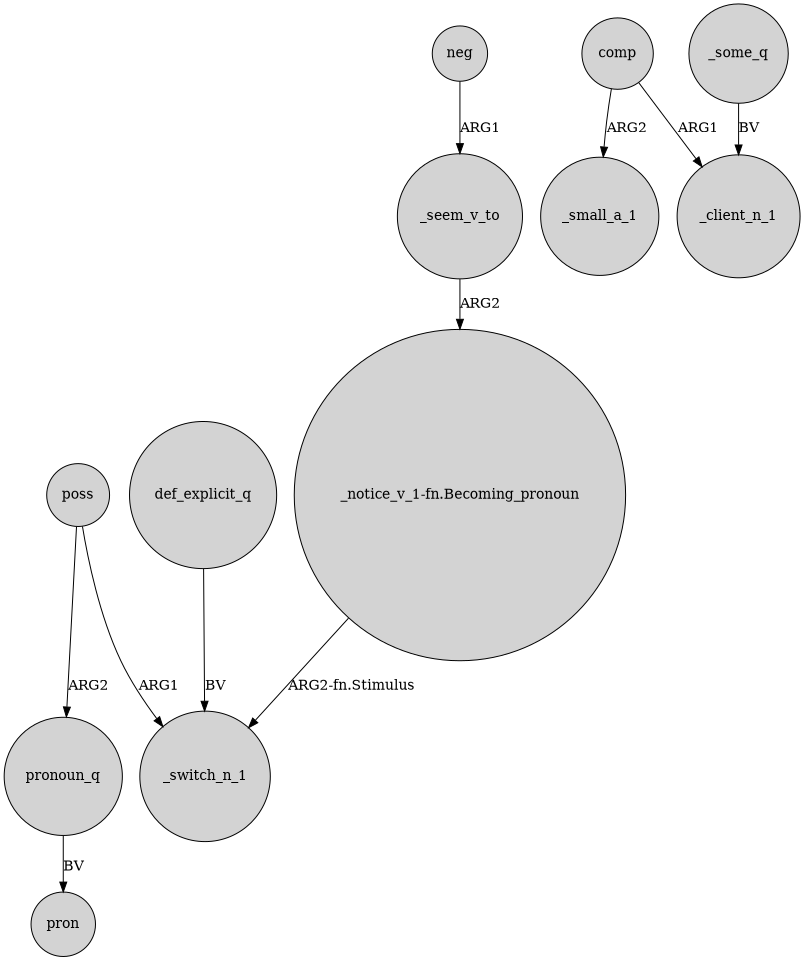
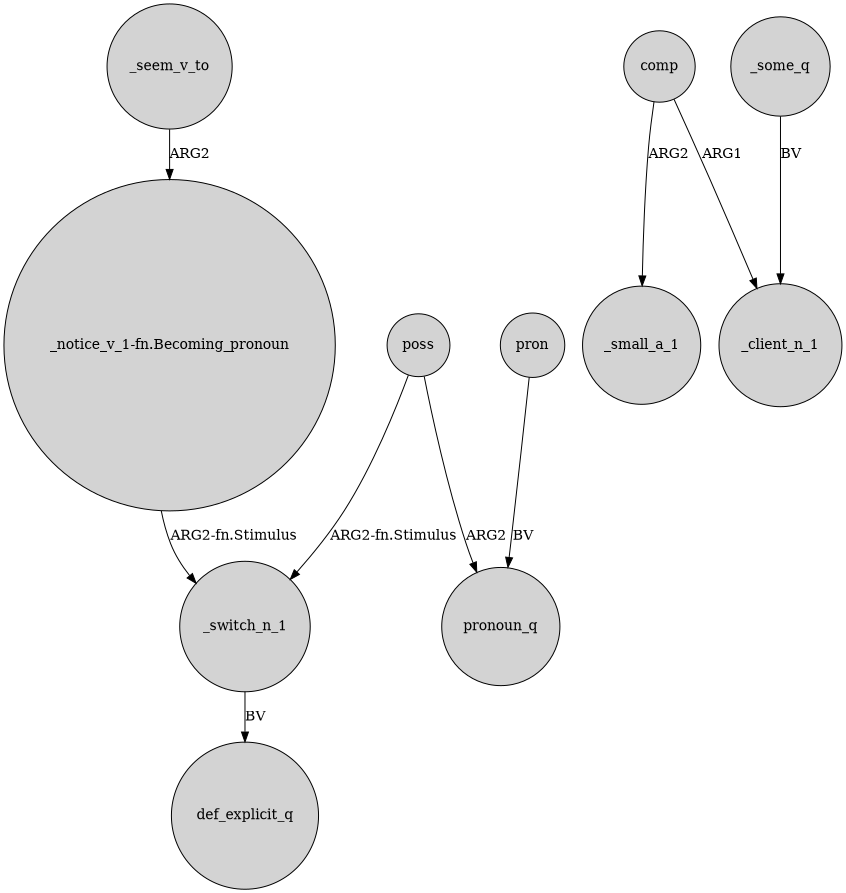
(460, 54) -> none
(204, 635) -> (245, 712)
(159, 686) -> (394, 536)
(63, 859) -> (519, 467)
